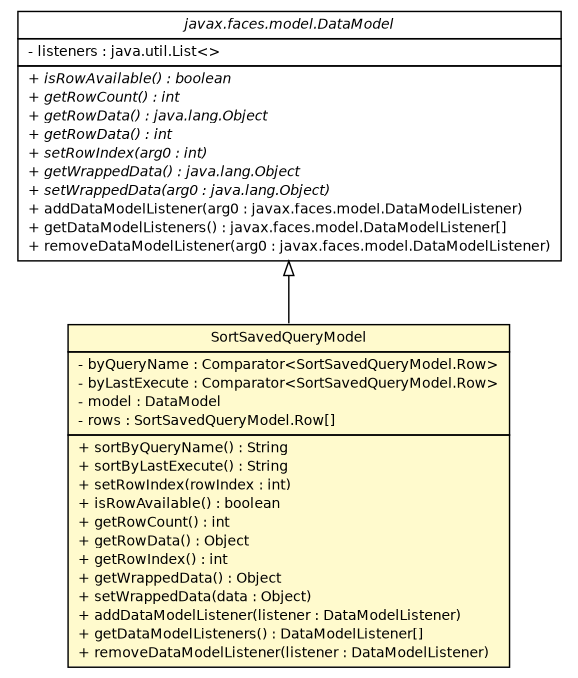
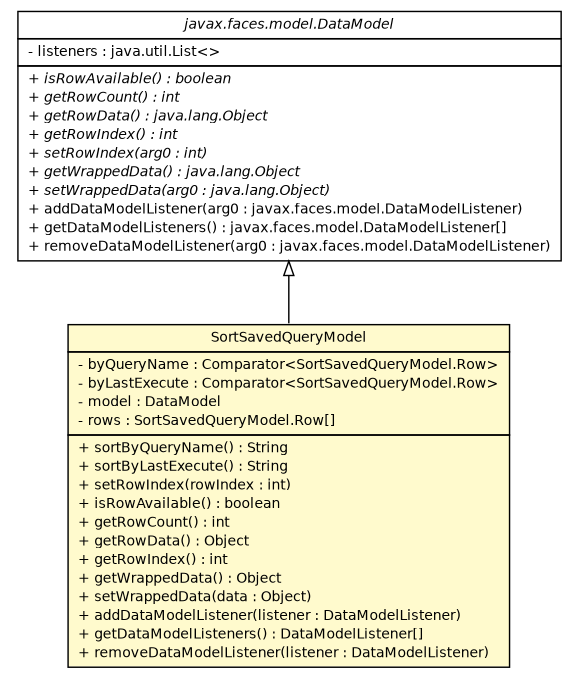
(100, 135) -> (103, 135)
